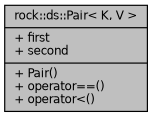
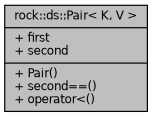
(60, 87) -> (55, 87)
